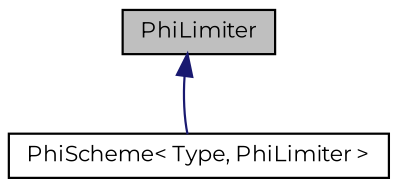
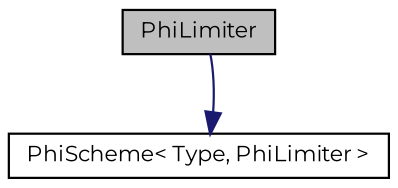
(184, 105) -> (214, 83)
